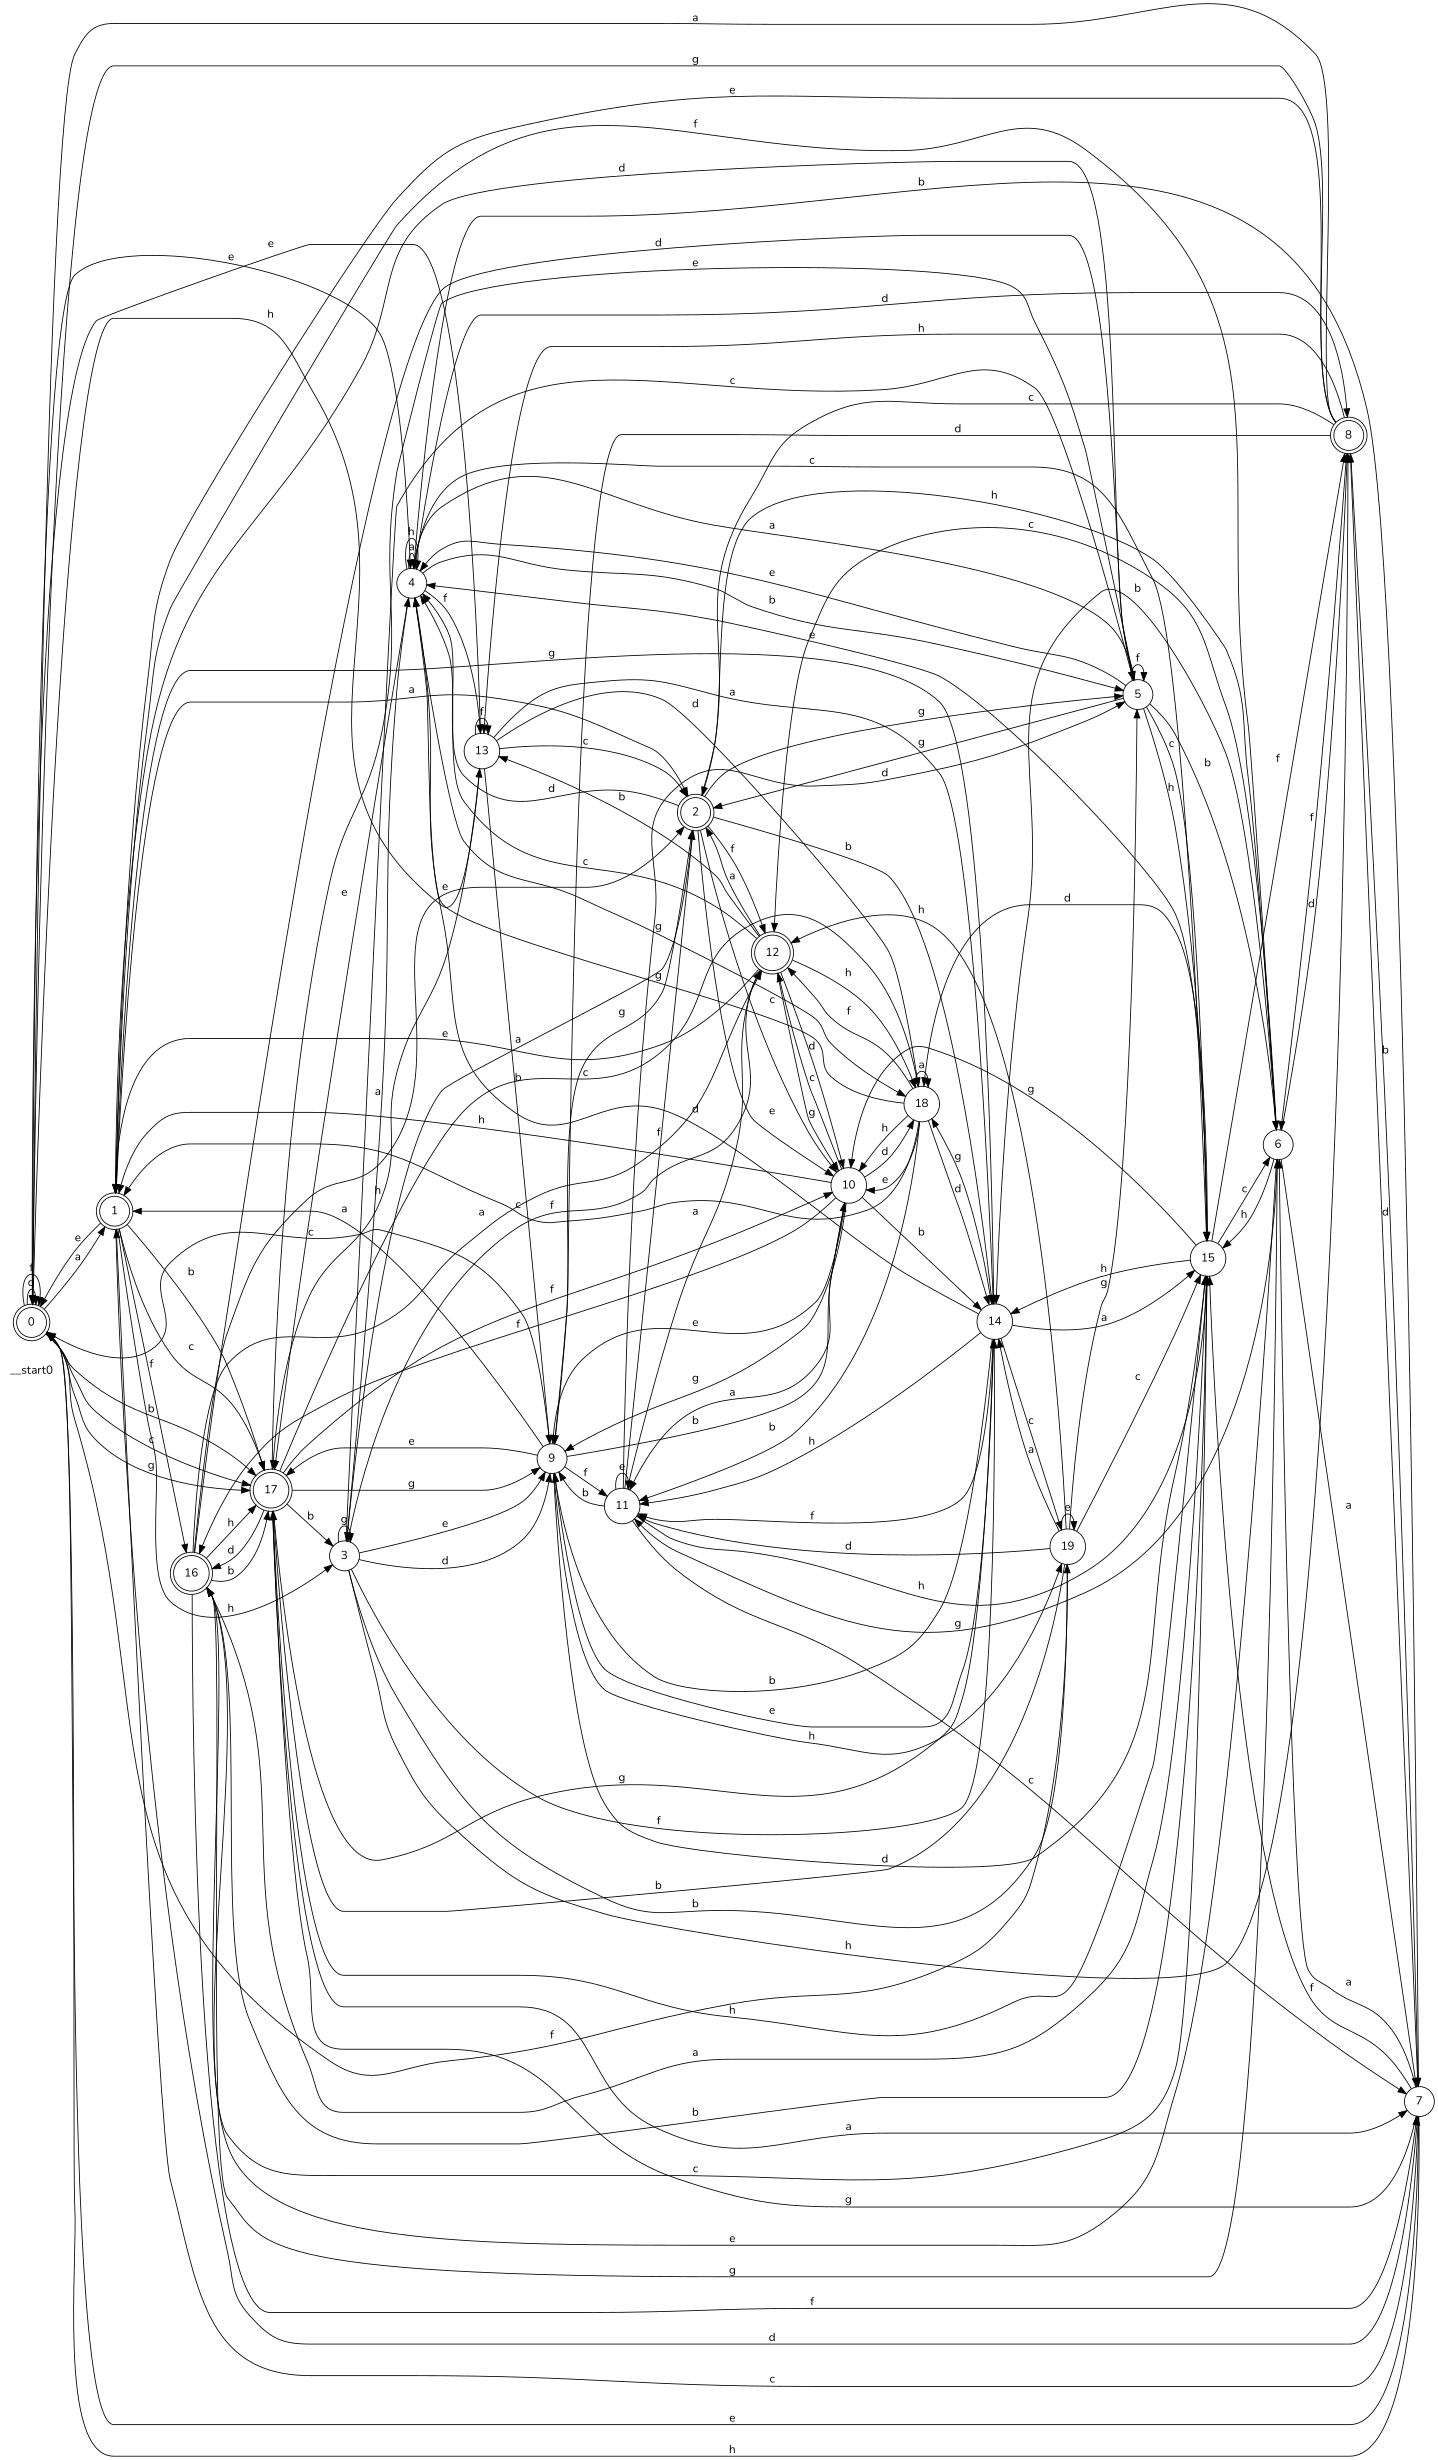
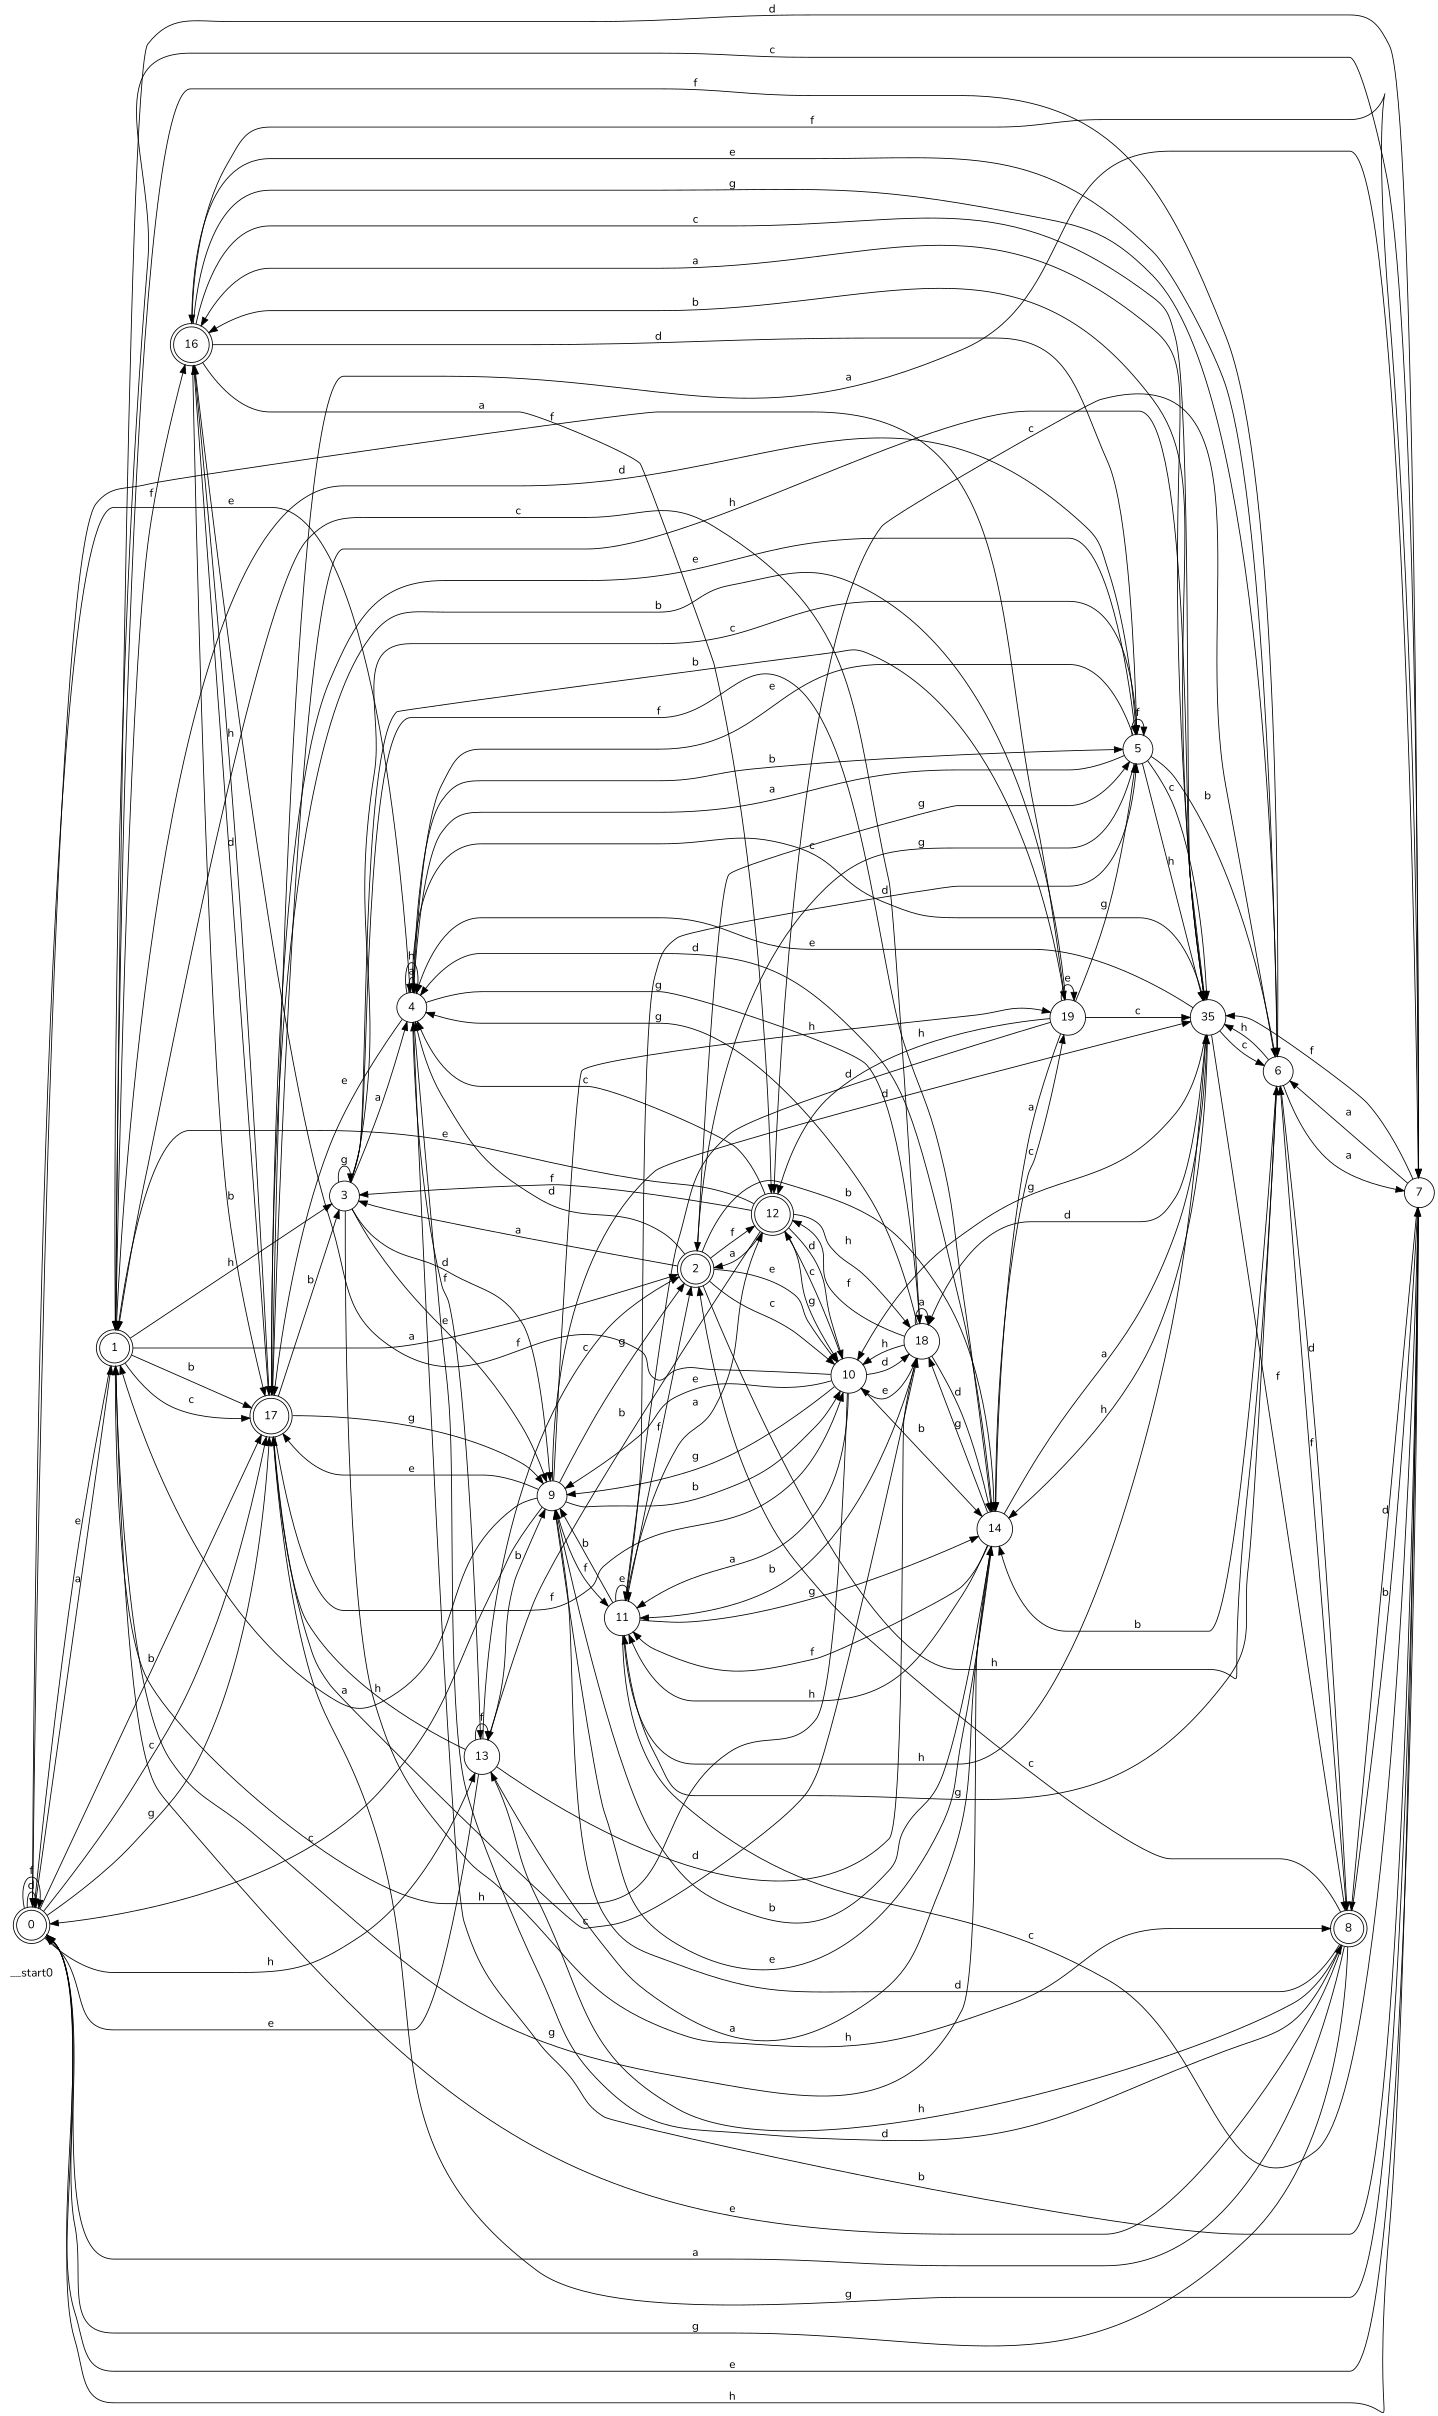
(400, 1131) -> none
(1208, 1259) -> (1208, 1017)
(670, 1786) -> (809, 1599)
